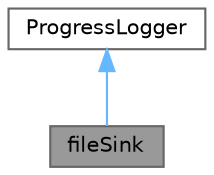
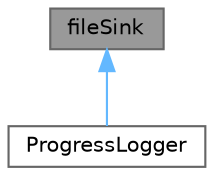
(107, 99) -> (107, 99)
